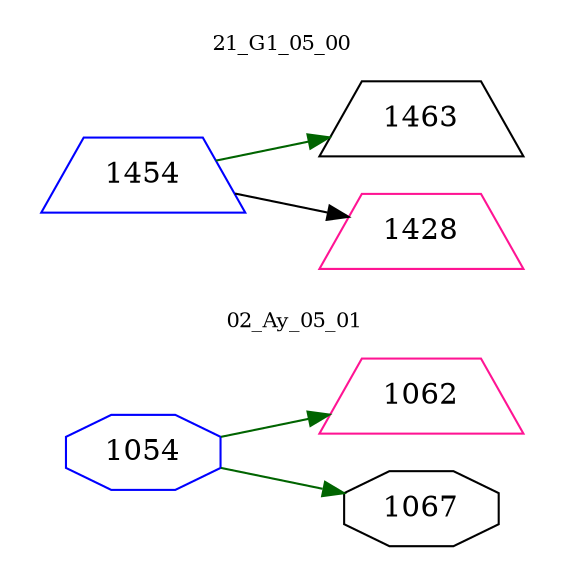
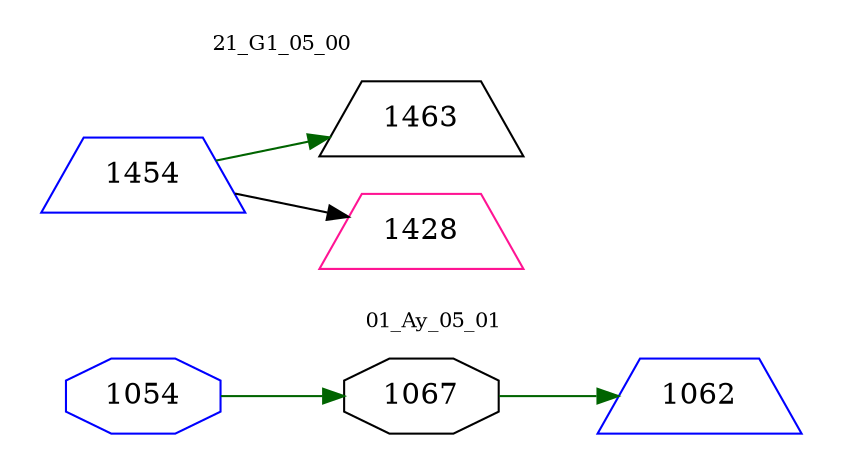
(294, 322) -> (433, 322)
(421, 396) -> (700, 396)
(265, 428) -> (548, 396)
